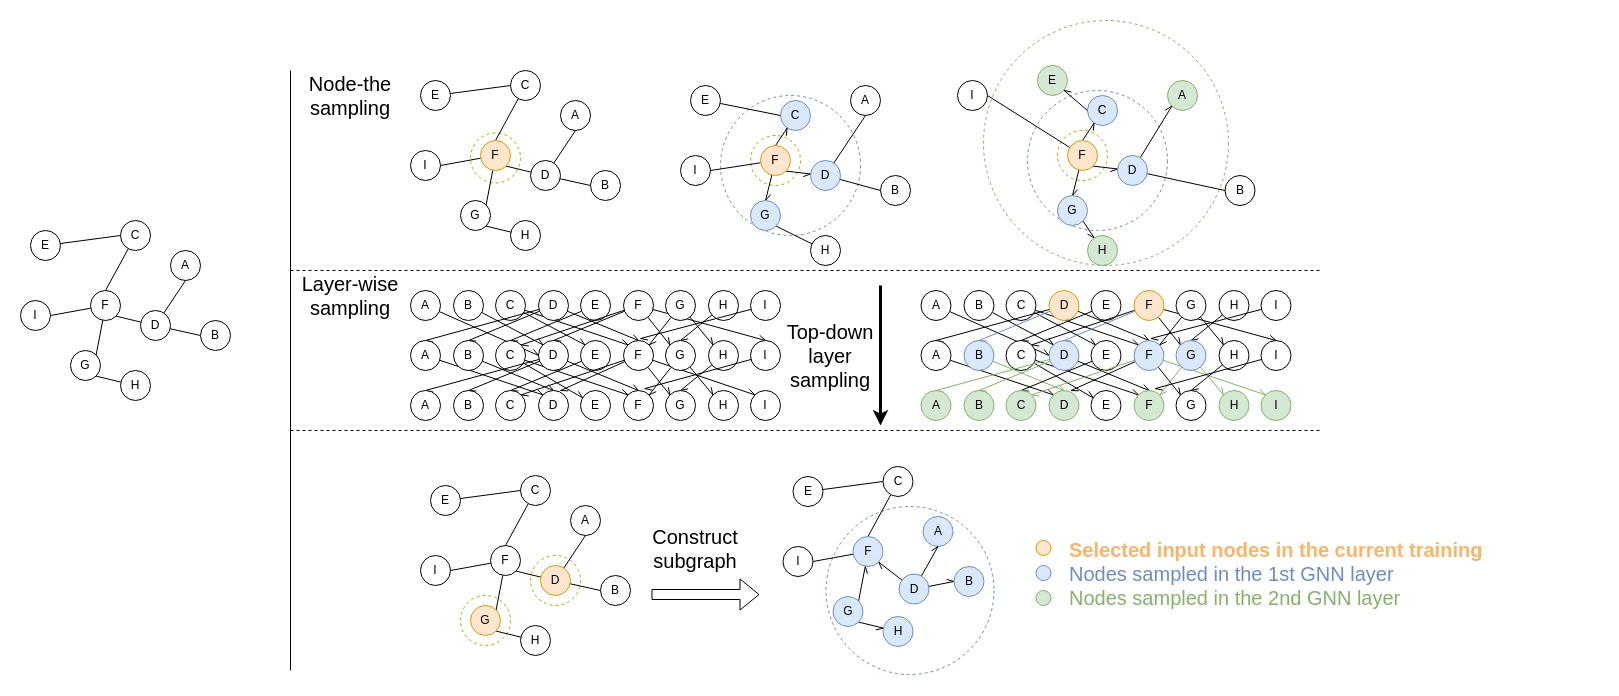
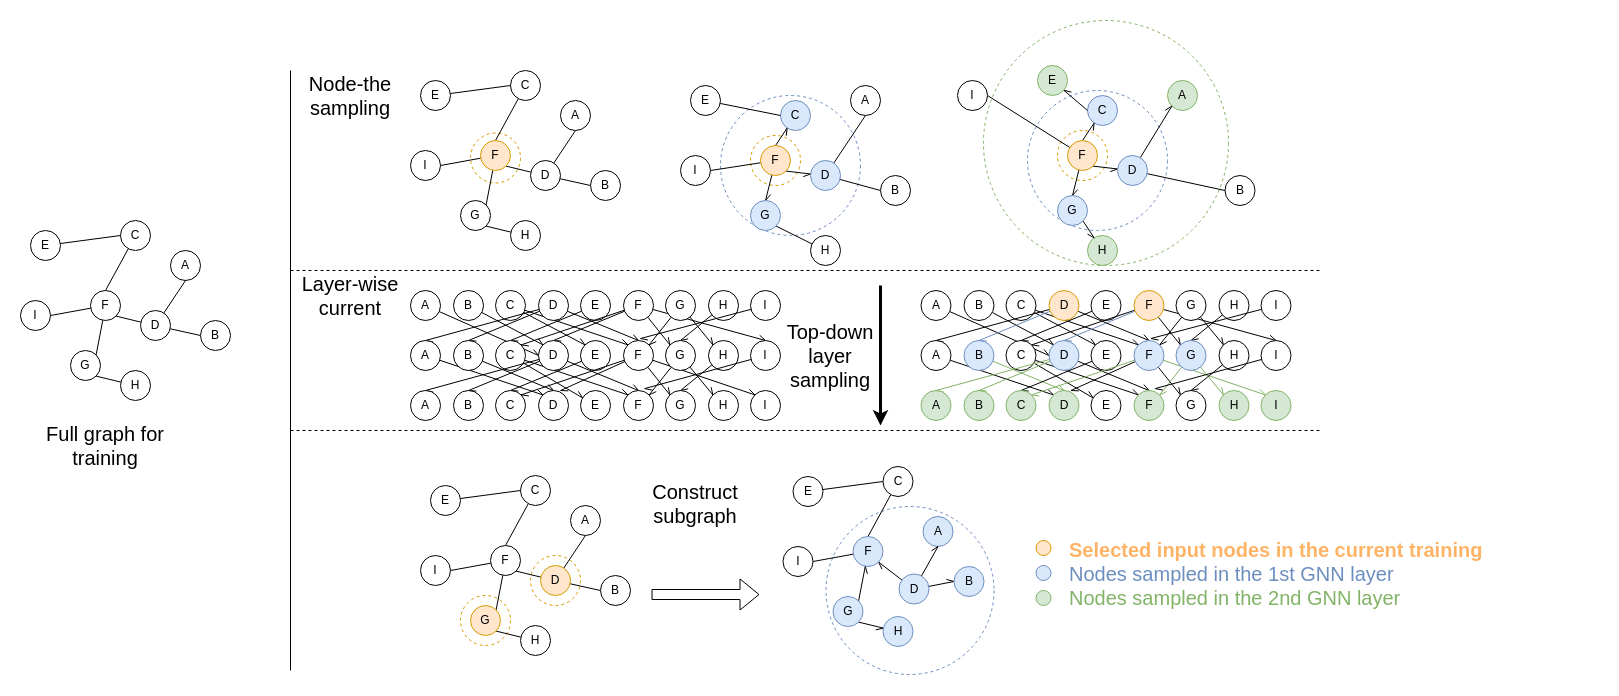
(351, 296) -> (351, 296)
none -> (106, 446)
(696, 548) -> (696, 503)
